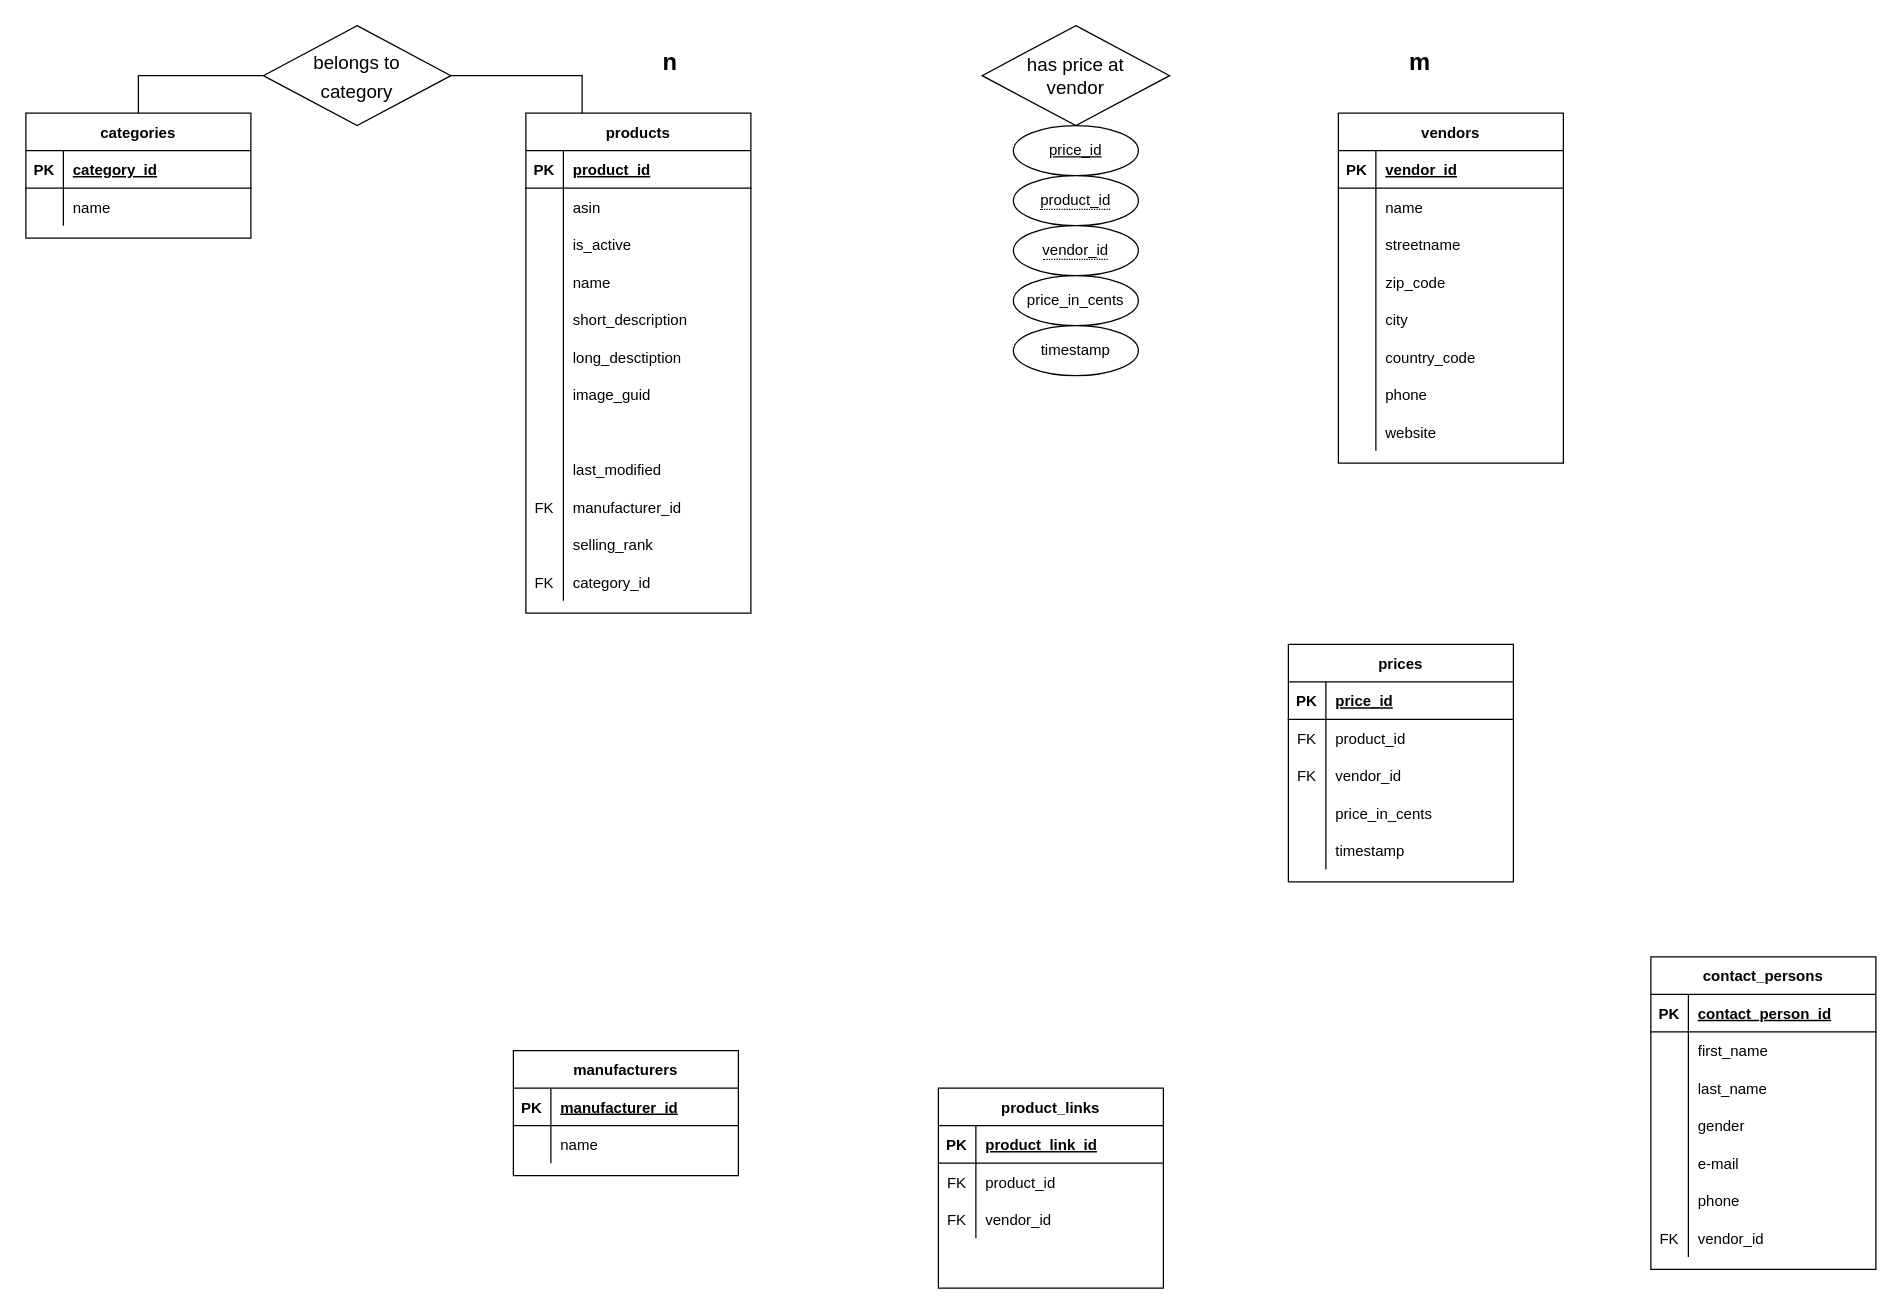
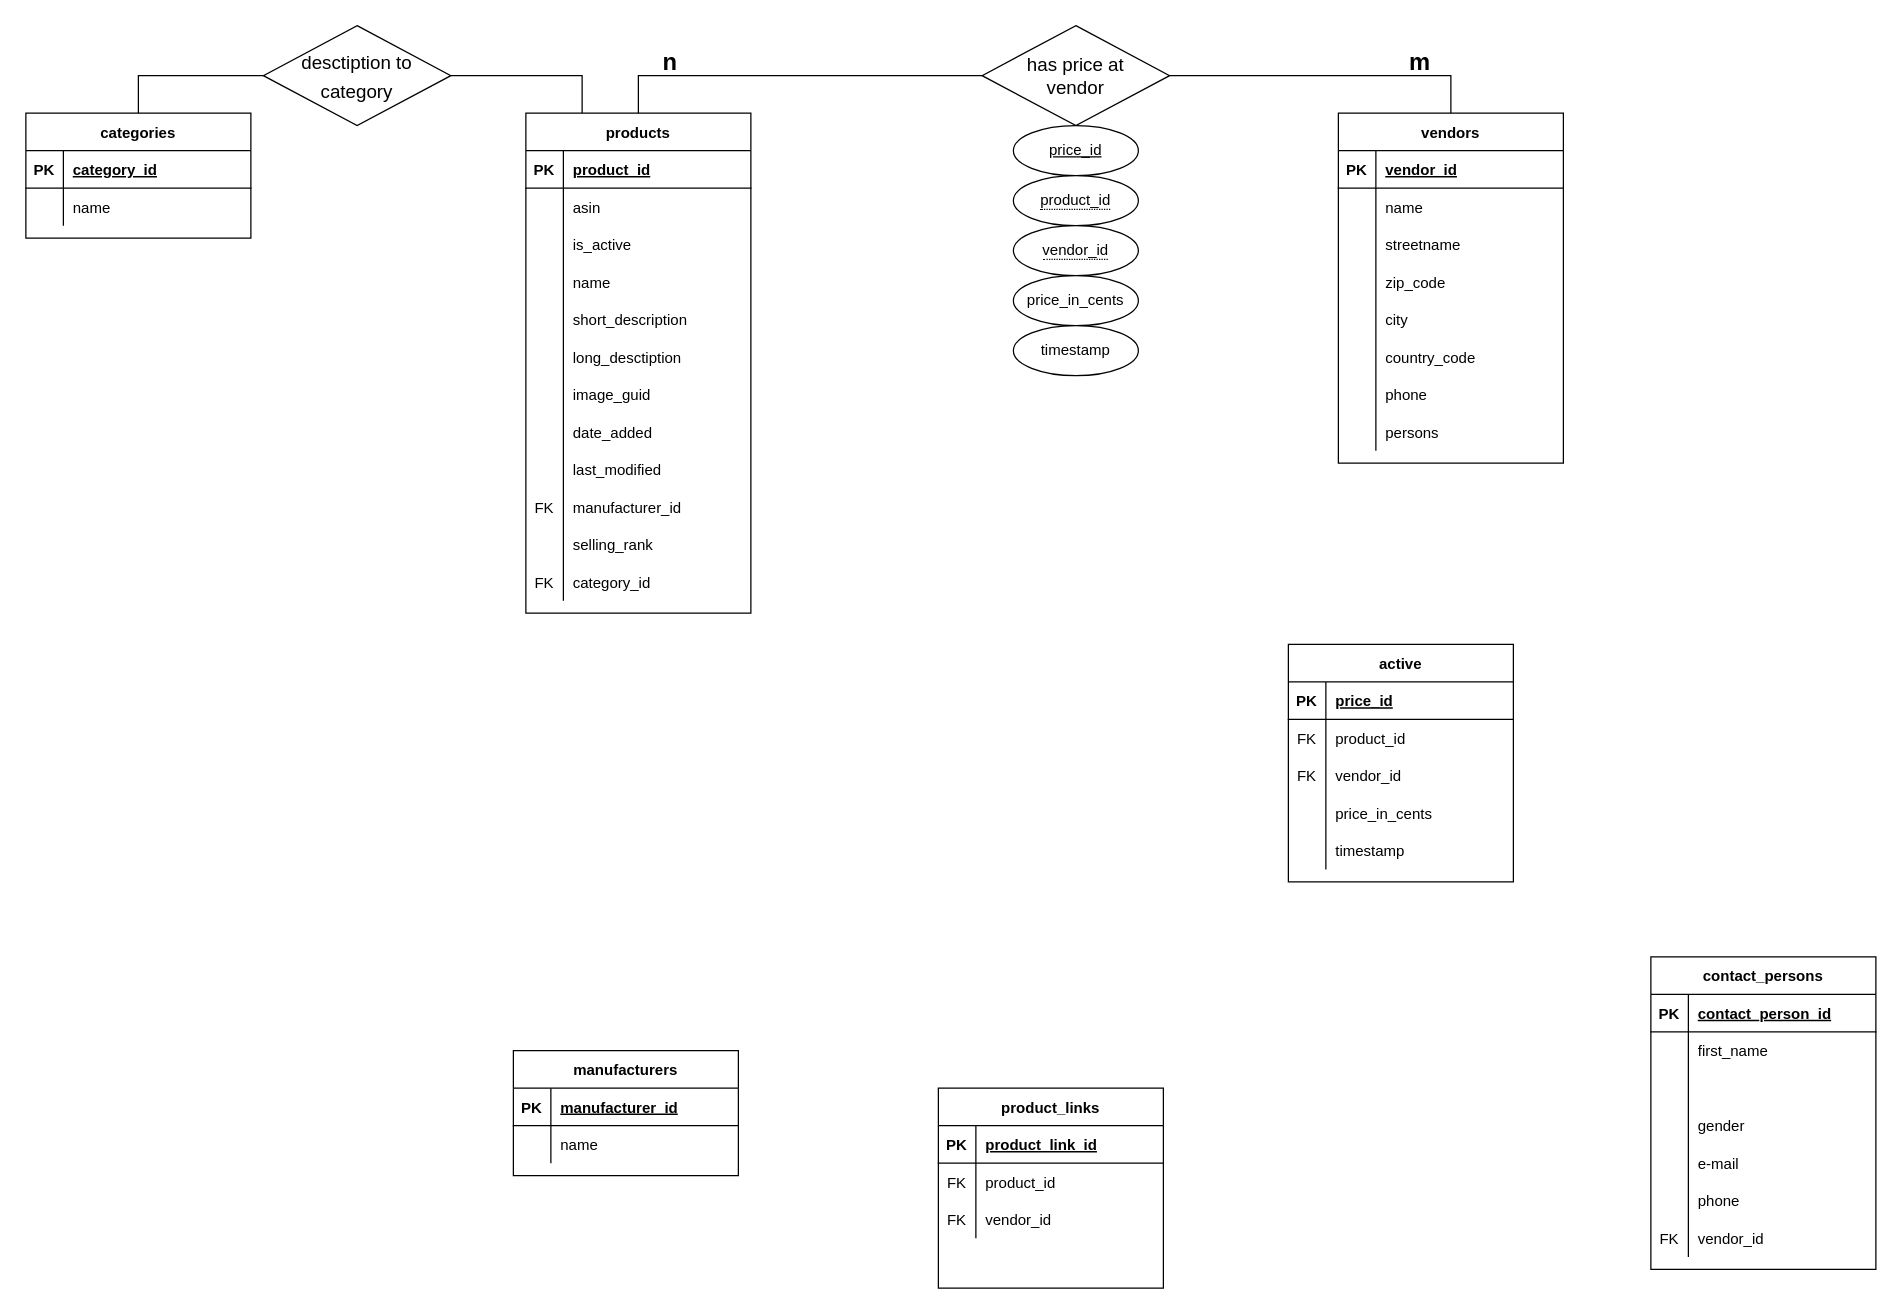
(357, 76) -> (357, 76)
none -> (791, 76)
none -> (1329, 76)
none -> (657, 432)
(1412, 433) -> (1414, 433)
(1400, 664) -> (1400, 664)
(1782, 1088) -> none
